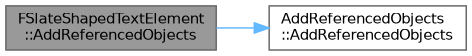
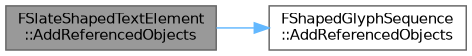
(368, 28) -> (368, 28)
